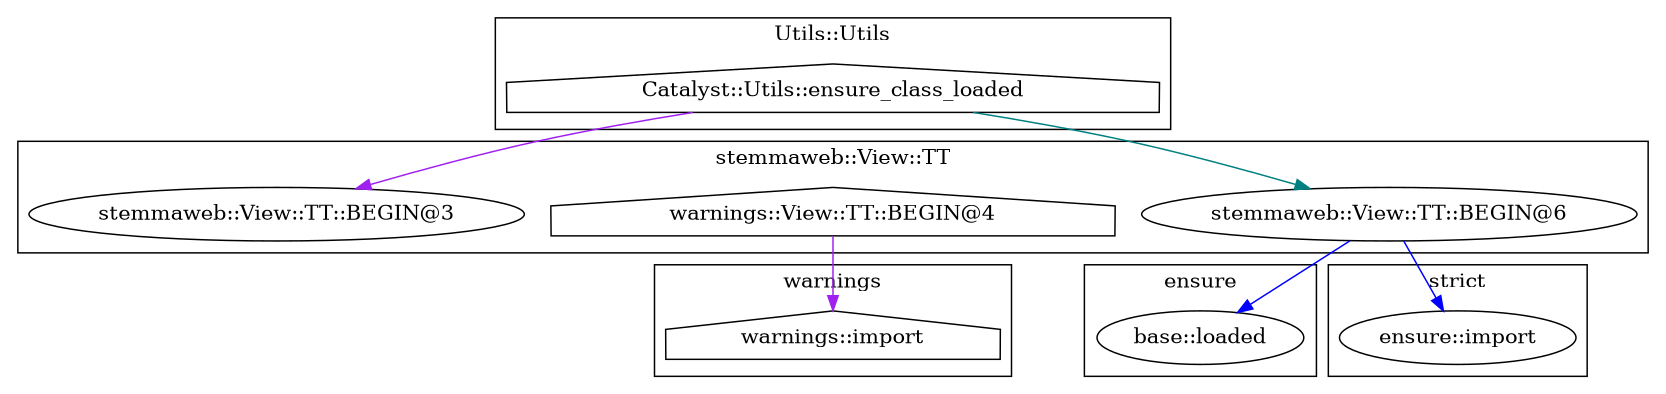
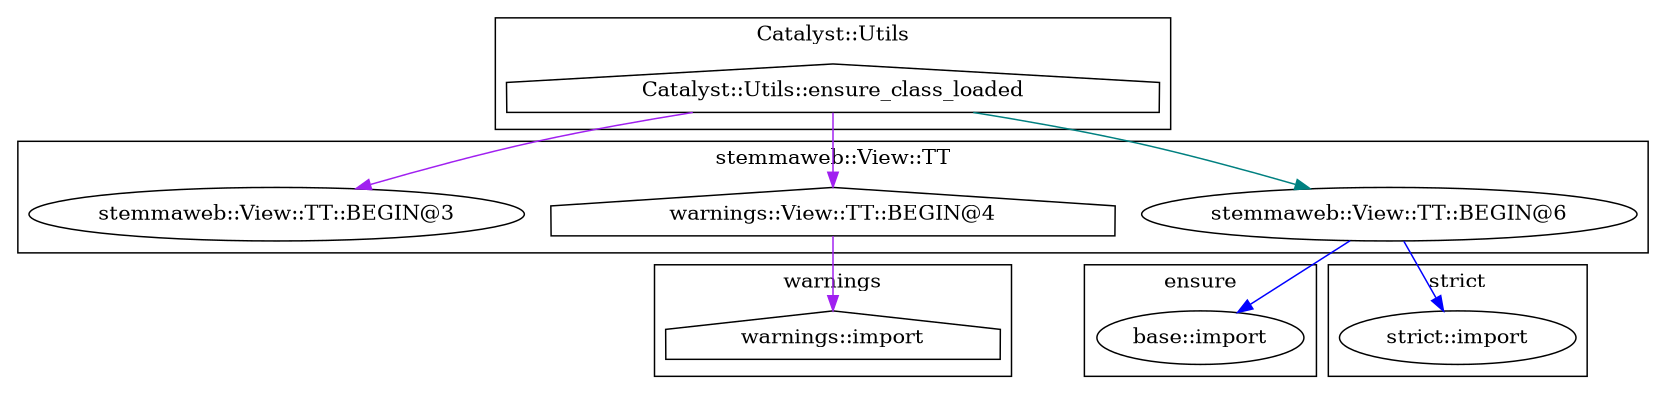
(833, 35) -> (833, 35)
none -> (833, 151)
(1200, 338) -> (1200, 338)
(1458, 338) -> (1458, 338)
